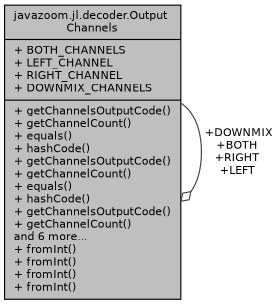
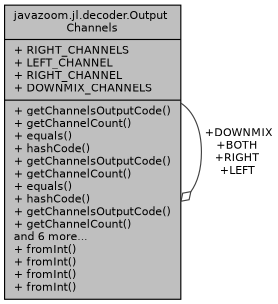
(70, 50) -> (72, 50)
